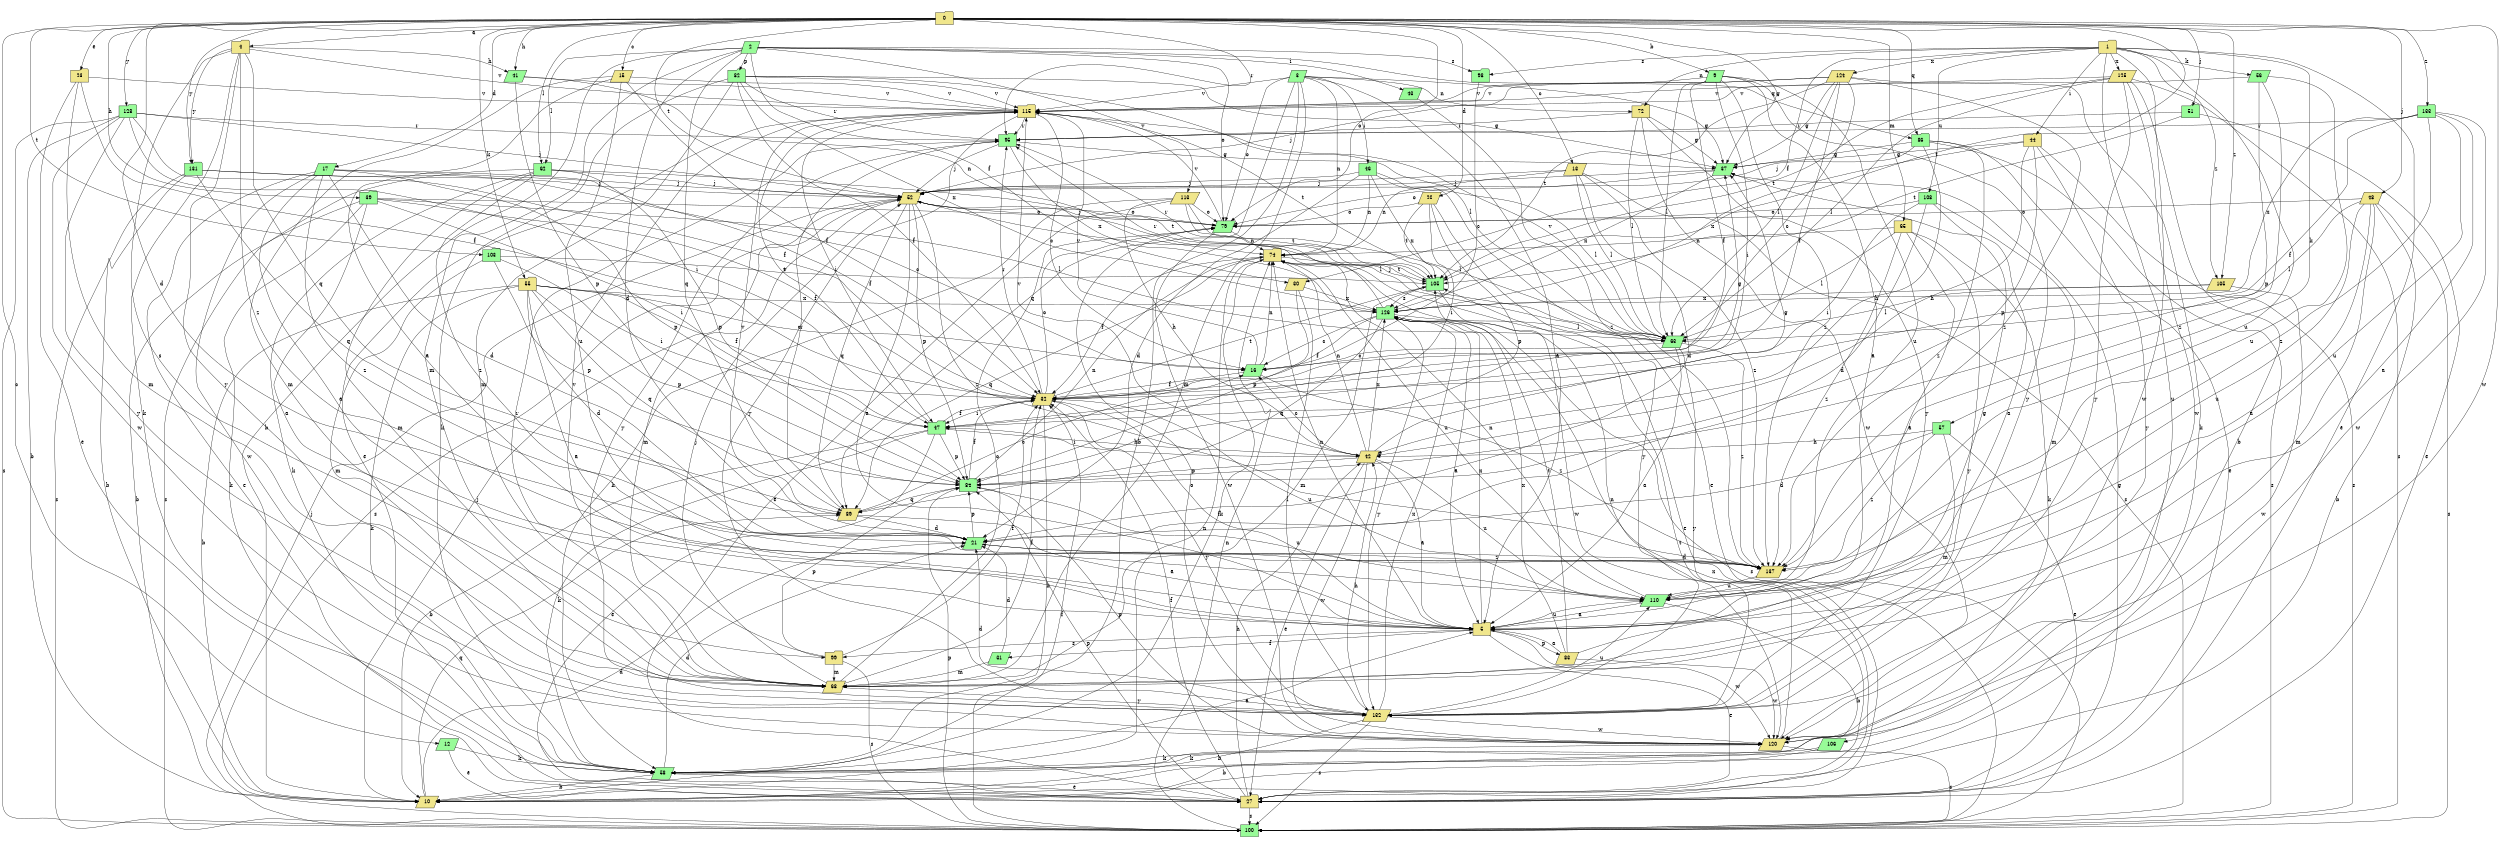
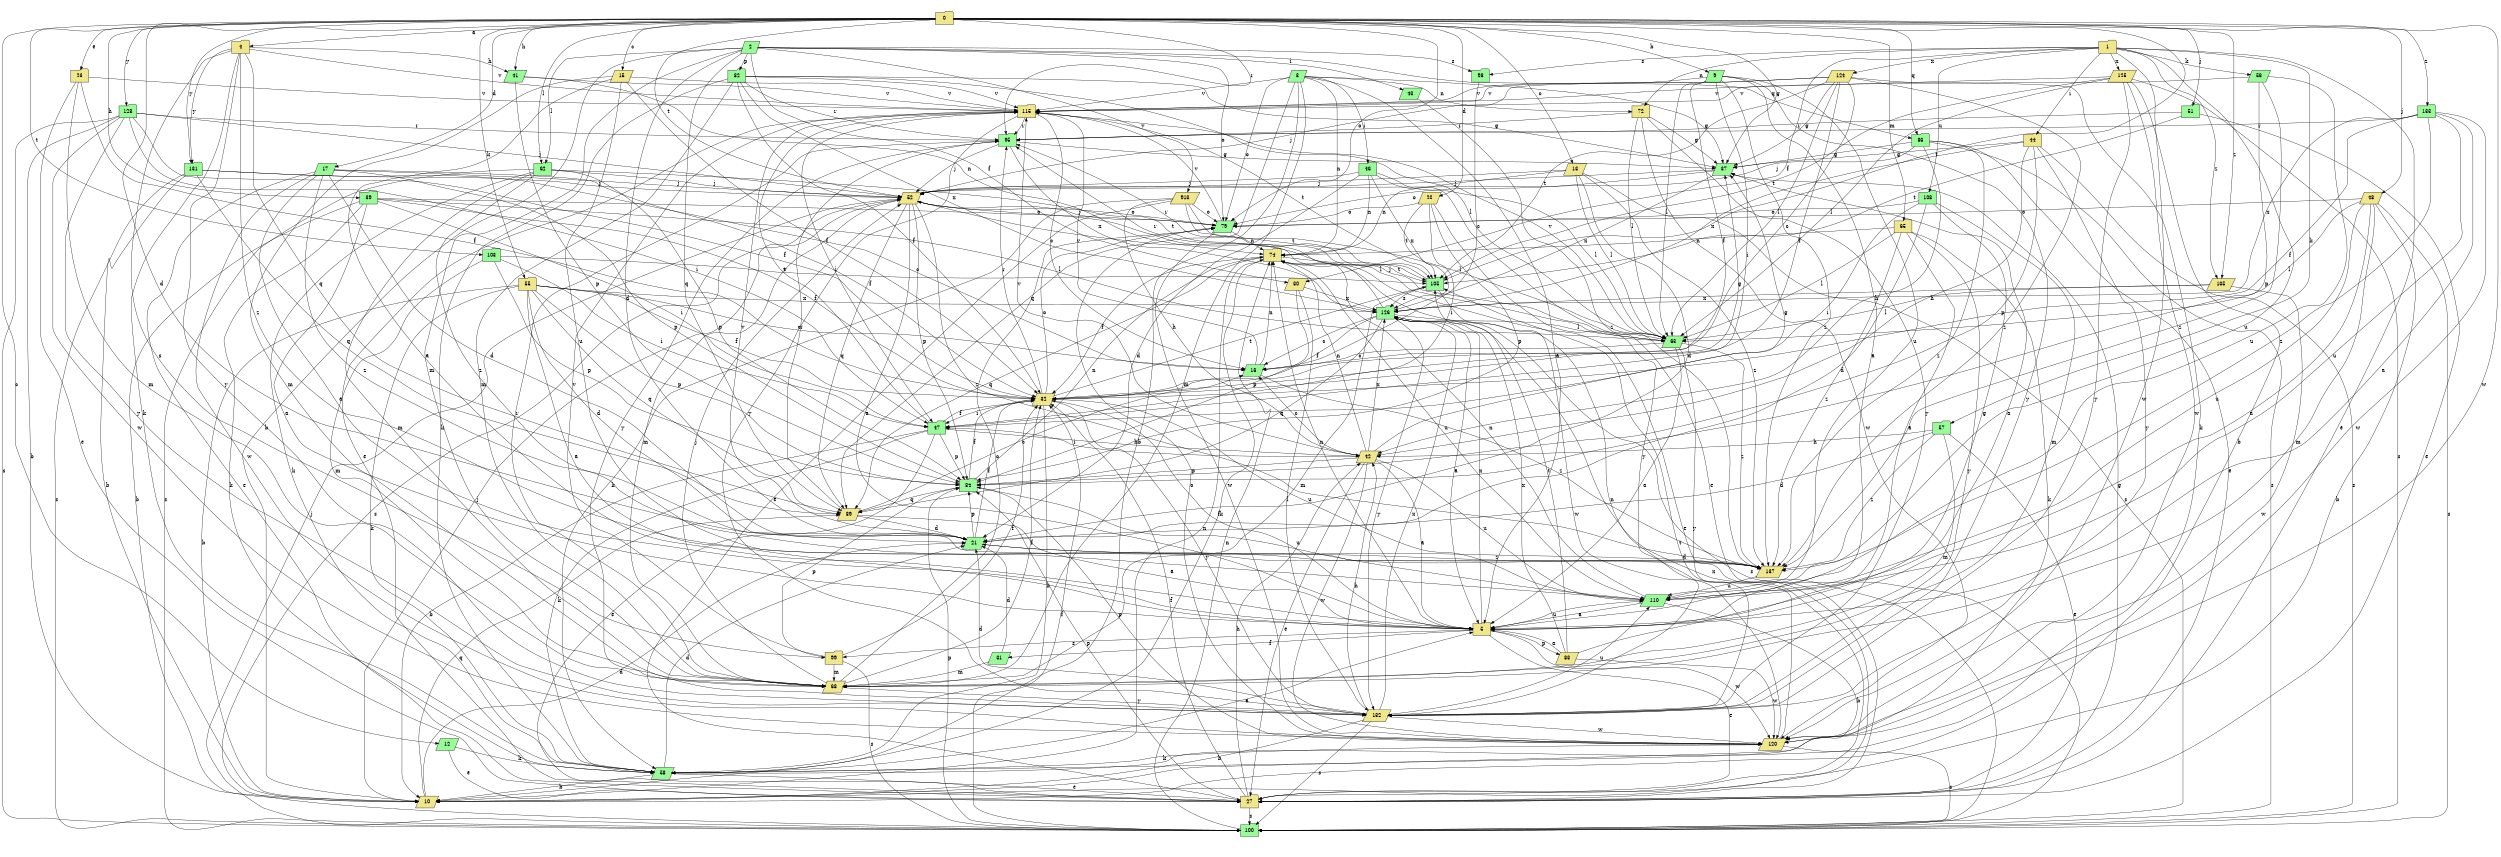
(1185, 198) -> (1185, 198)
(1155, 385) -> (990, 458)
(1832, 745) -> none
